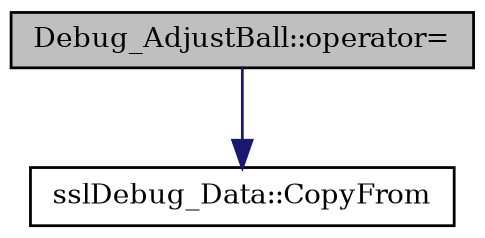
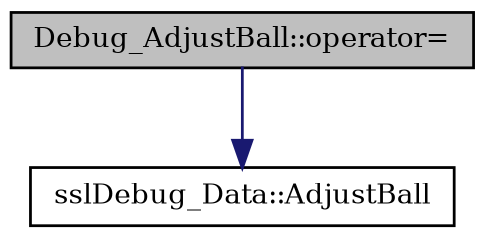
(242, 197) -> (242, 197)
